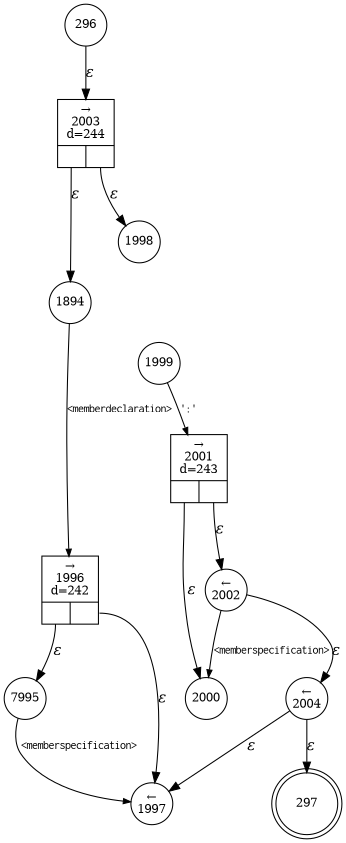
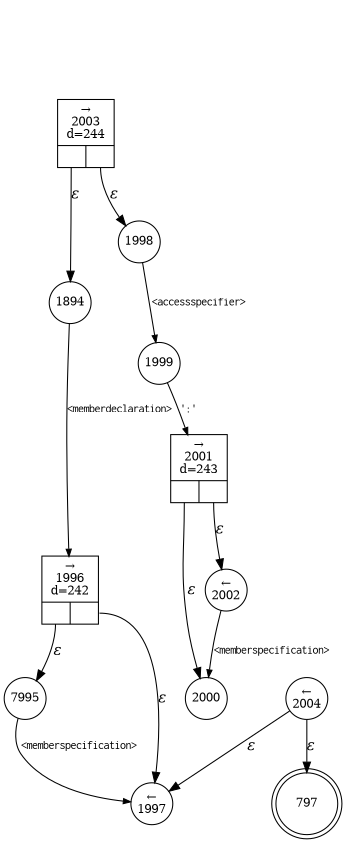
(86, 25) -> none
none -> (149, 299)
(307, 620) -> none
(307, 804) -> (307, 804)
